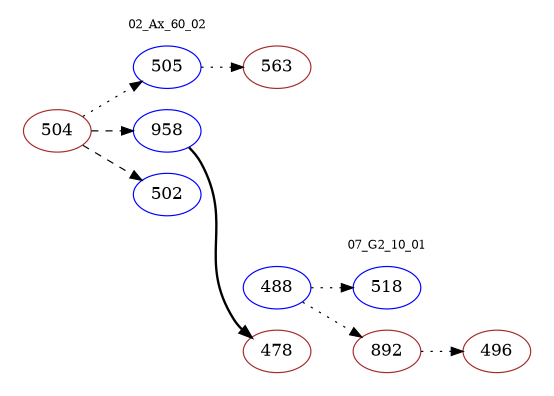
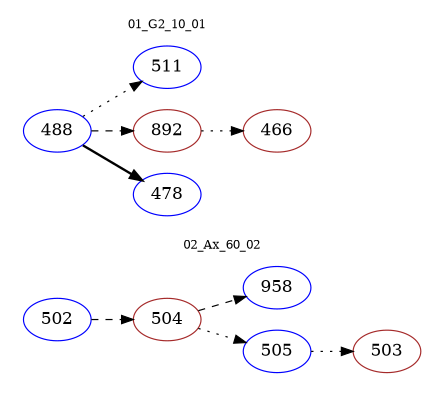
(277, 67) -> (387, 351)
(107, 160) -> (106, 320)
(216, 238) -> (107, 160)
(387, 246) -> (167, 25)
(387, 288) -> (167, 67)
(327, 317) -> (106, 131)
(277, 351) -> (167, 195)
(497, 351) -> (277, 131)
